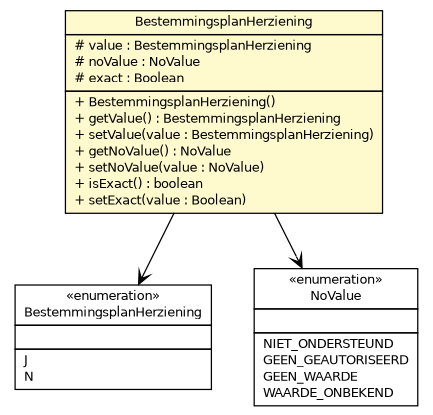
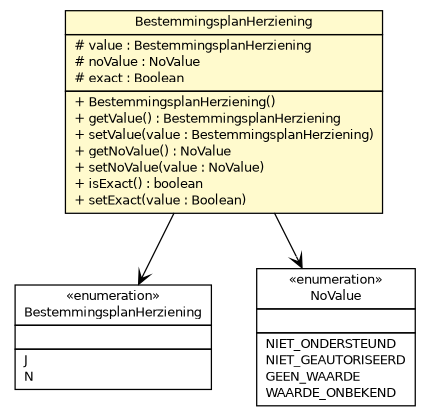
(336, 361) -> (336, 361)
